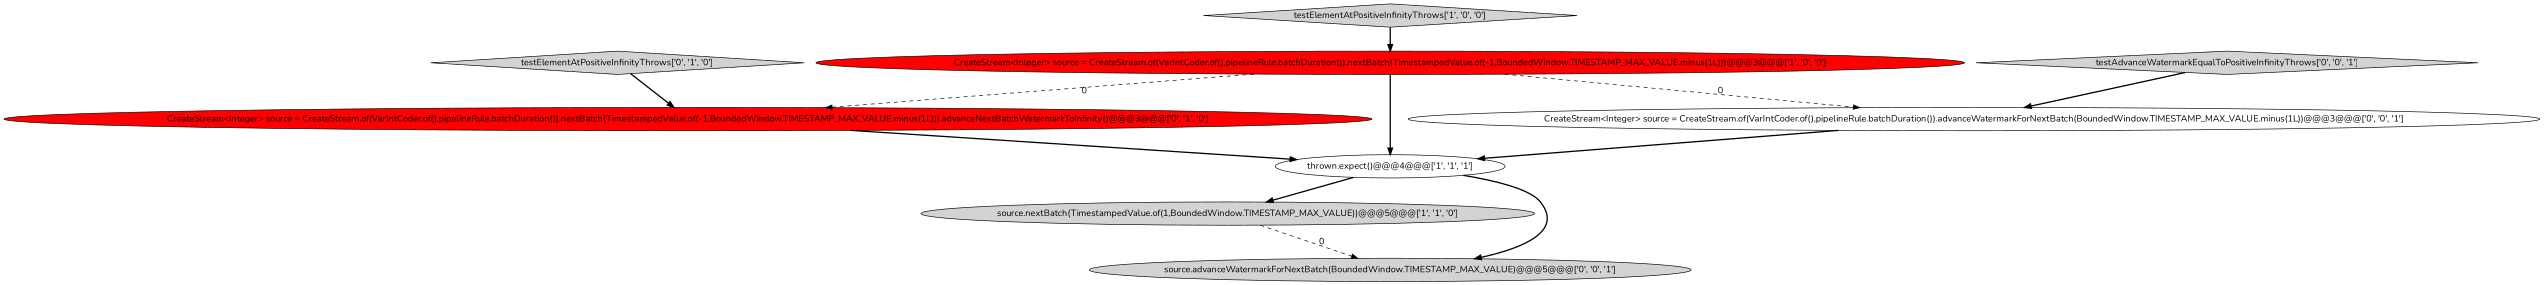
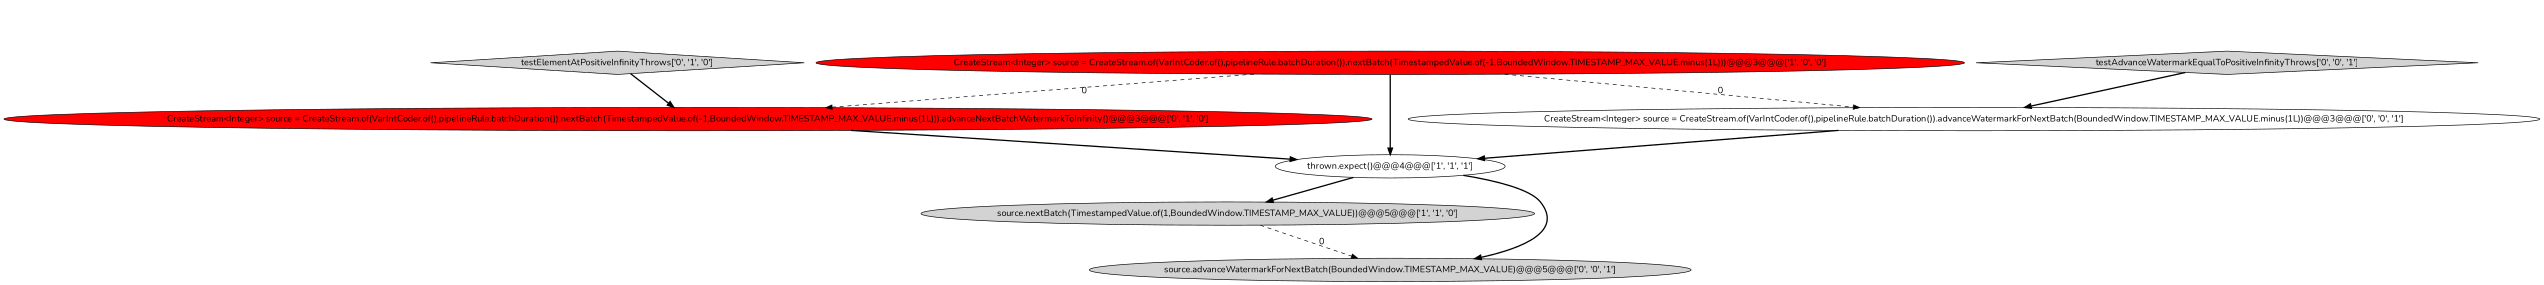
(1390, 16) -> none
